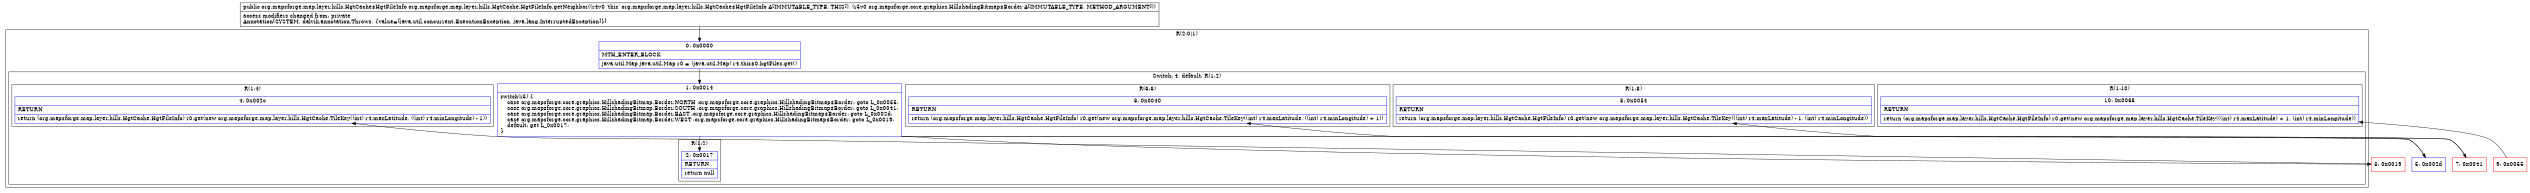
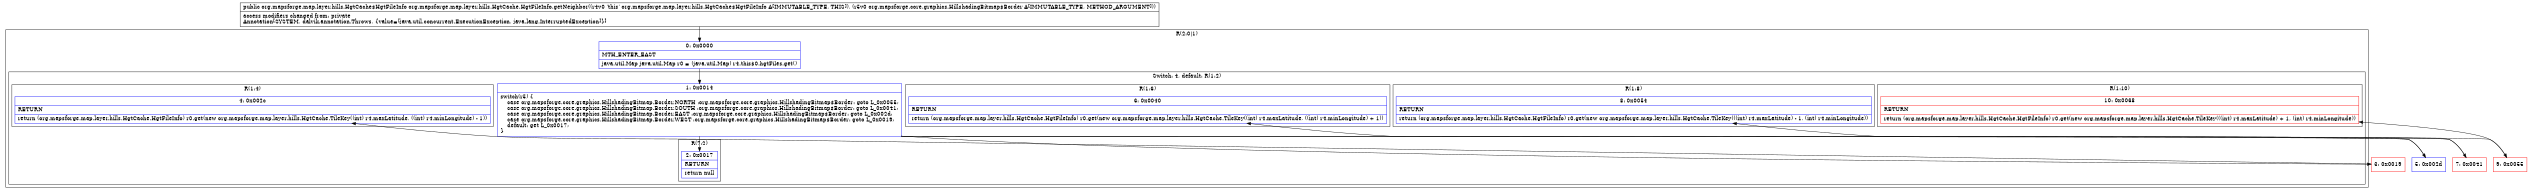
(632, 55) -> (629, 55)
(1148, 89) -> (1148, 89)
(2120, 110) -> (2120, 110)
none -> (1706, 136)
(700, 144) -> (700, 144)
